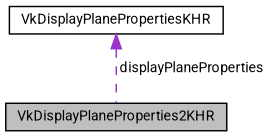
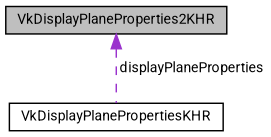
(116, 76) -> (116, 76)
